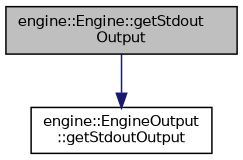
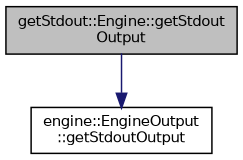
(122, 30) -> (122, 30)
